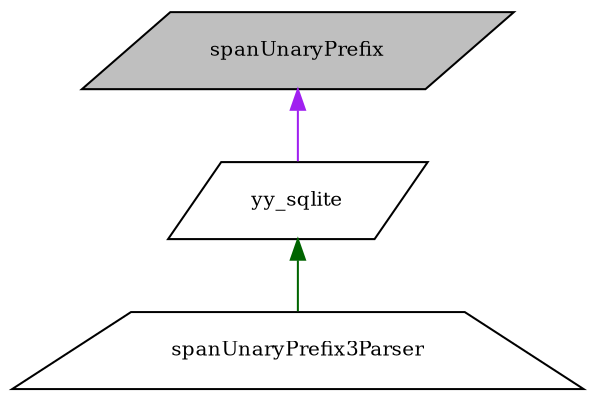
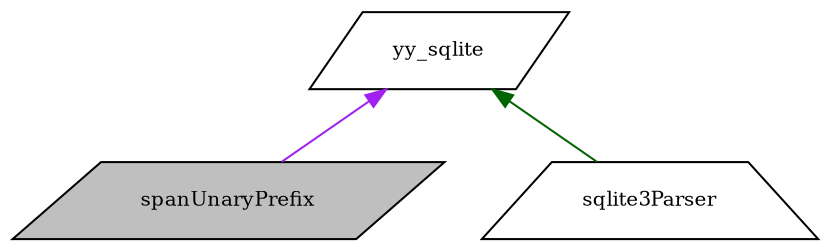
(298, 136) -> (325, 132)
(298, 351) -> (650, 201)
